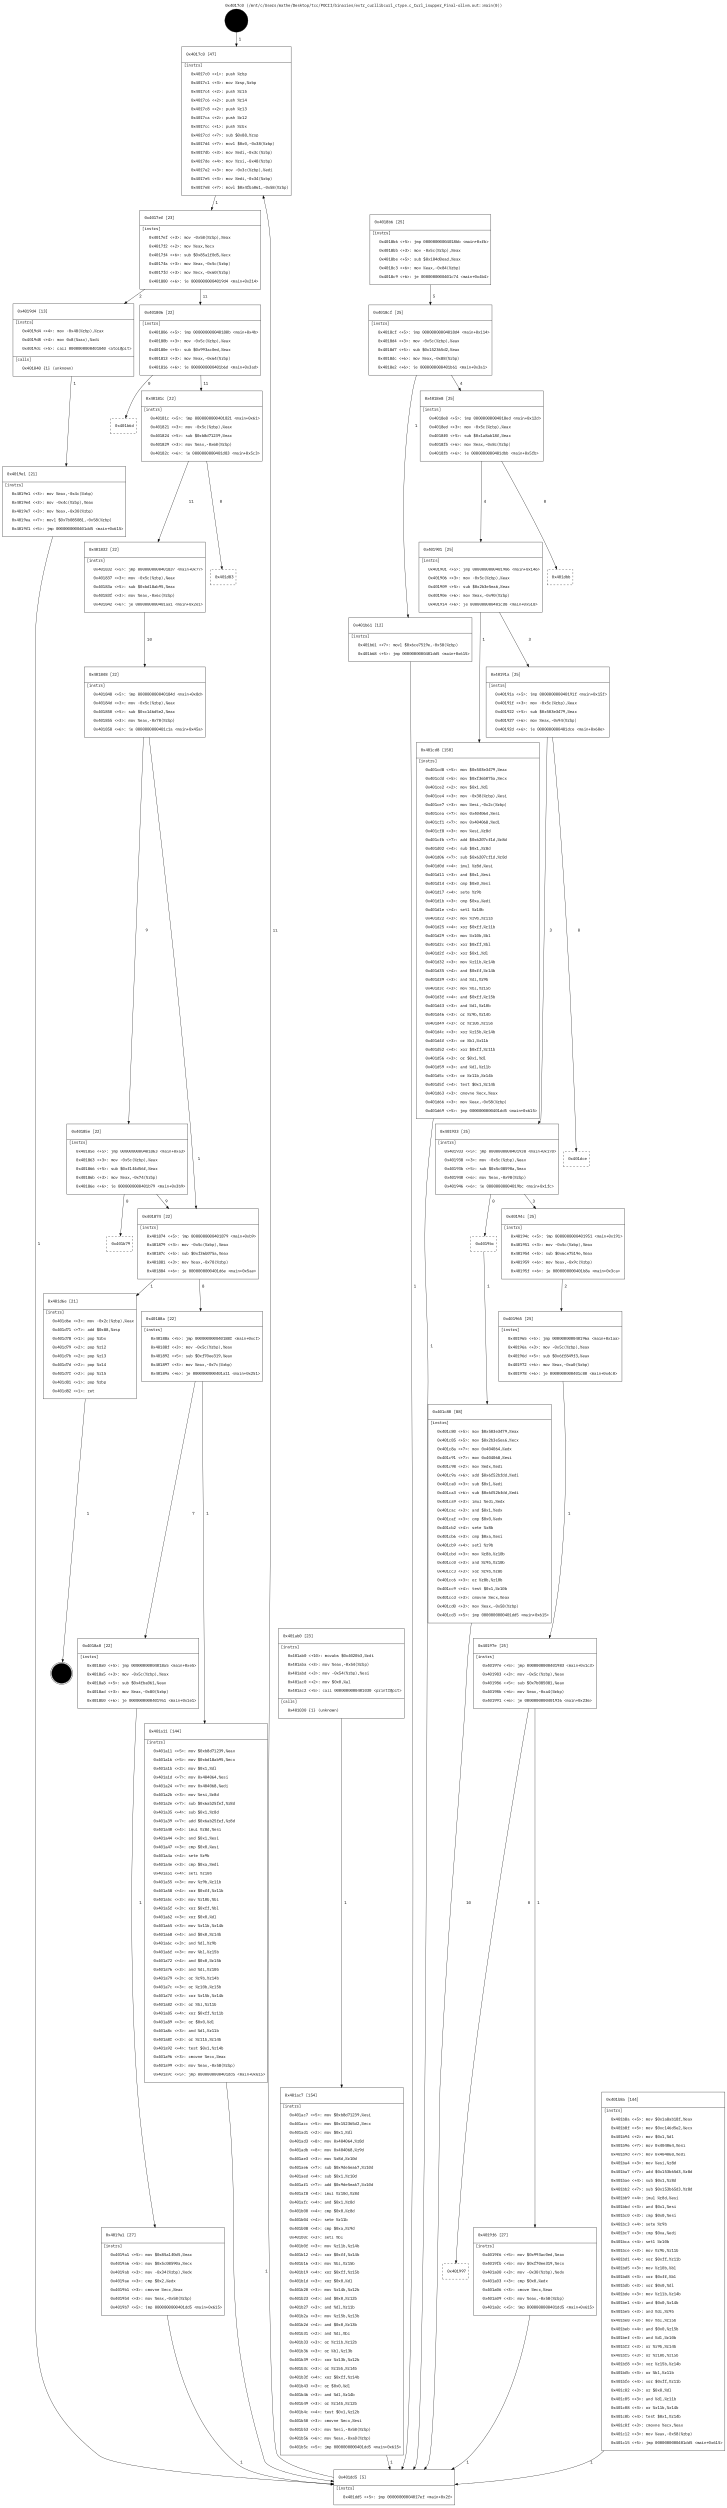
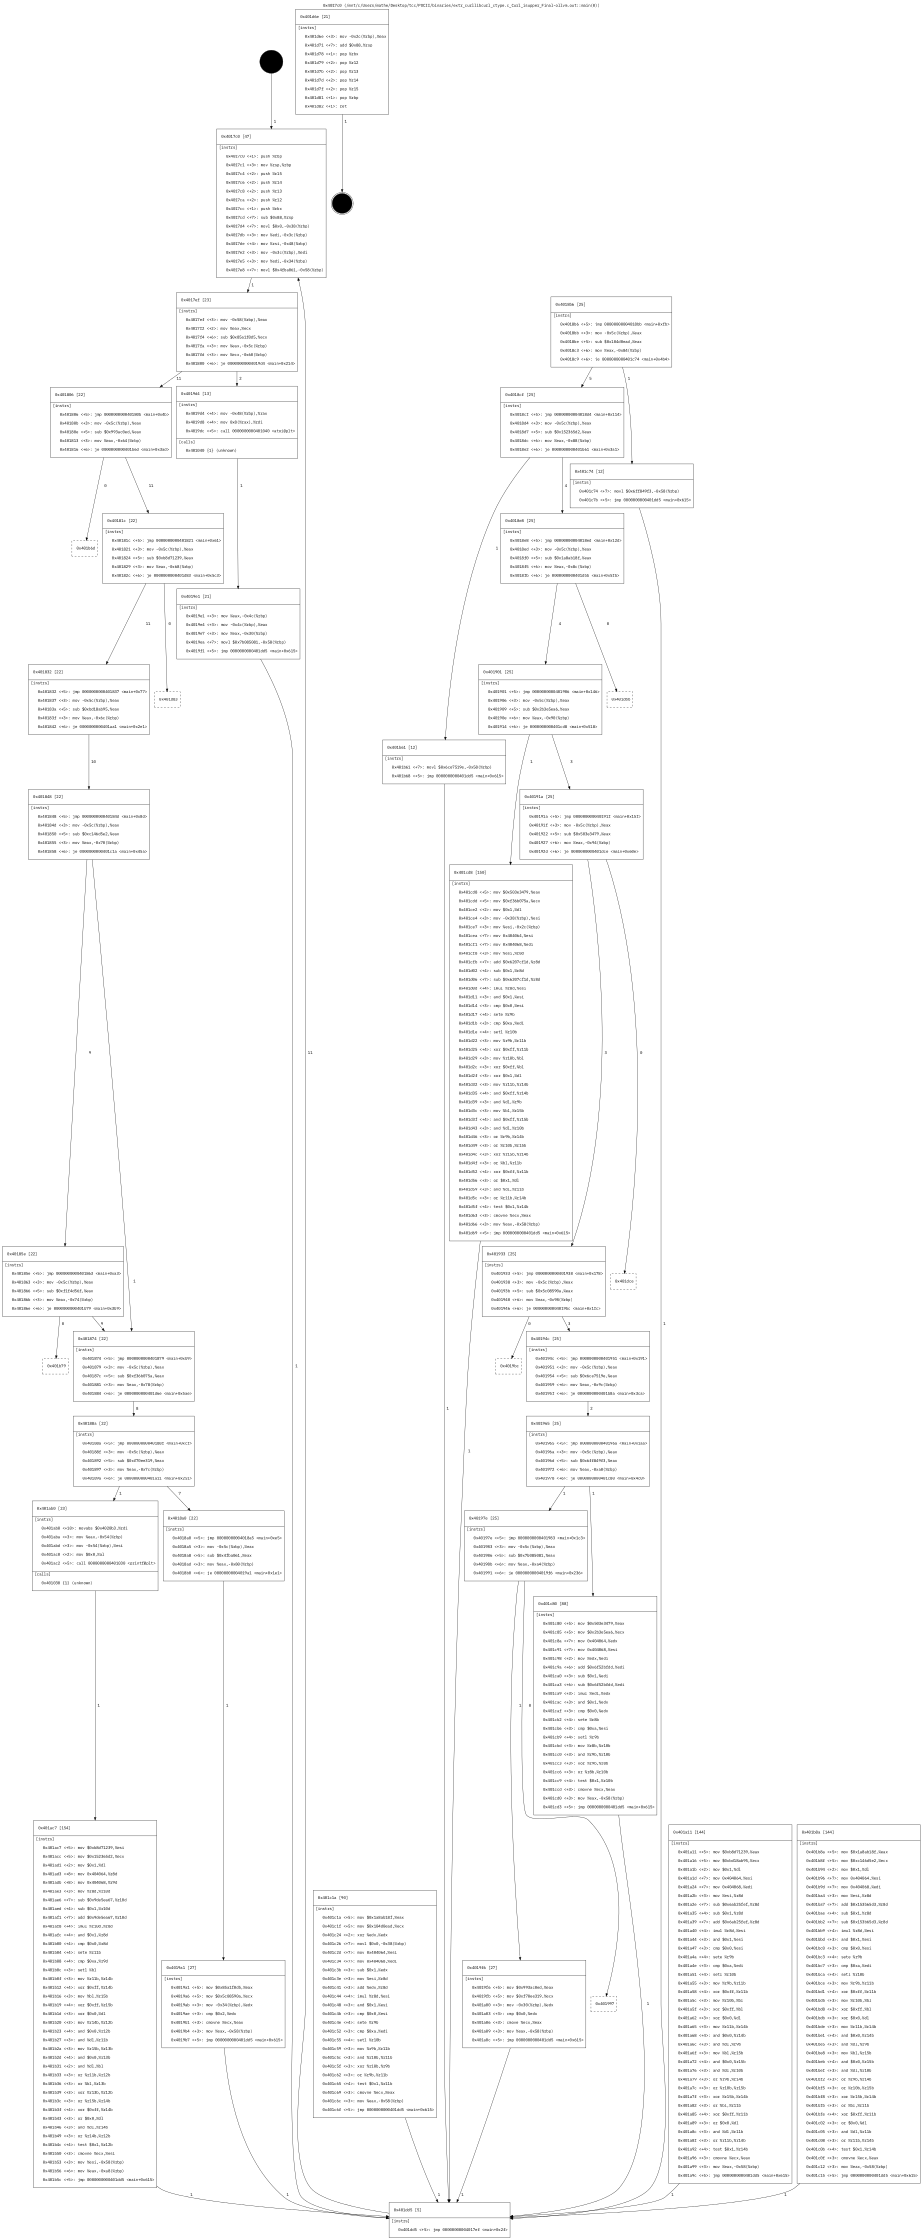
none -> (632, 486)
(147, 1286) -> none
(485, 1326) -> (592, 1540)
(203, 1551) -> (117, 1492)
(467, 1903) -> (647, 2004)
none -> (375, 2004)
